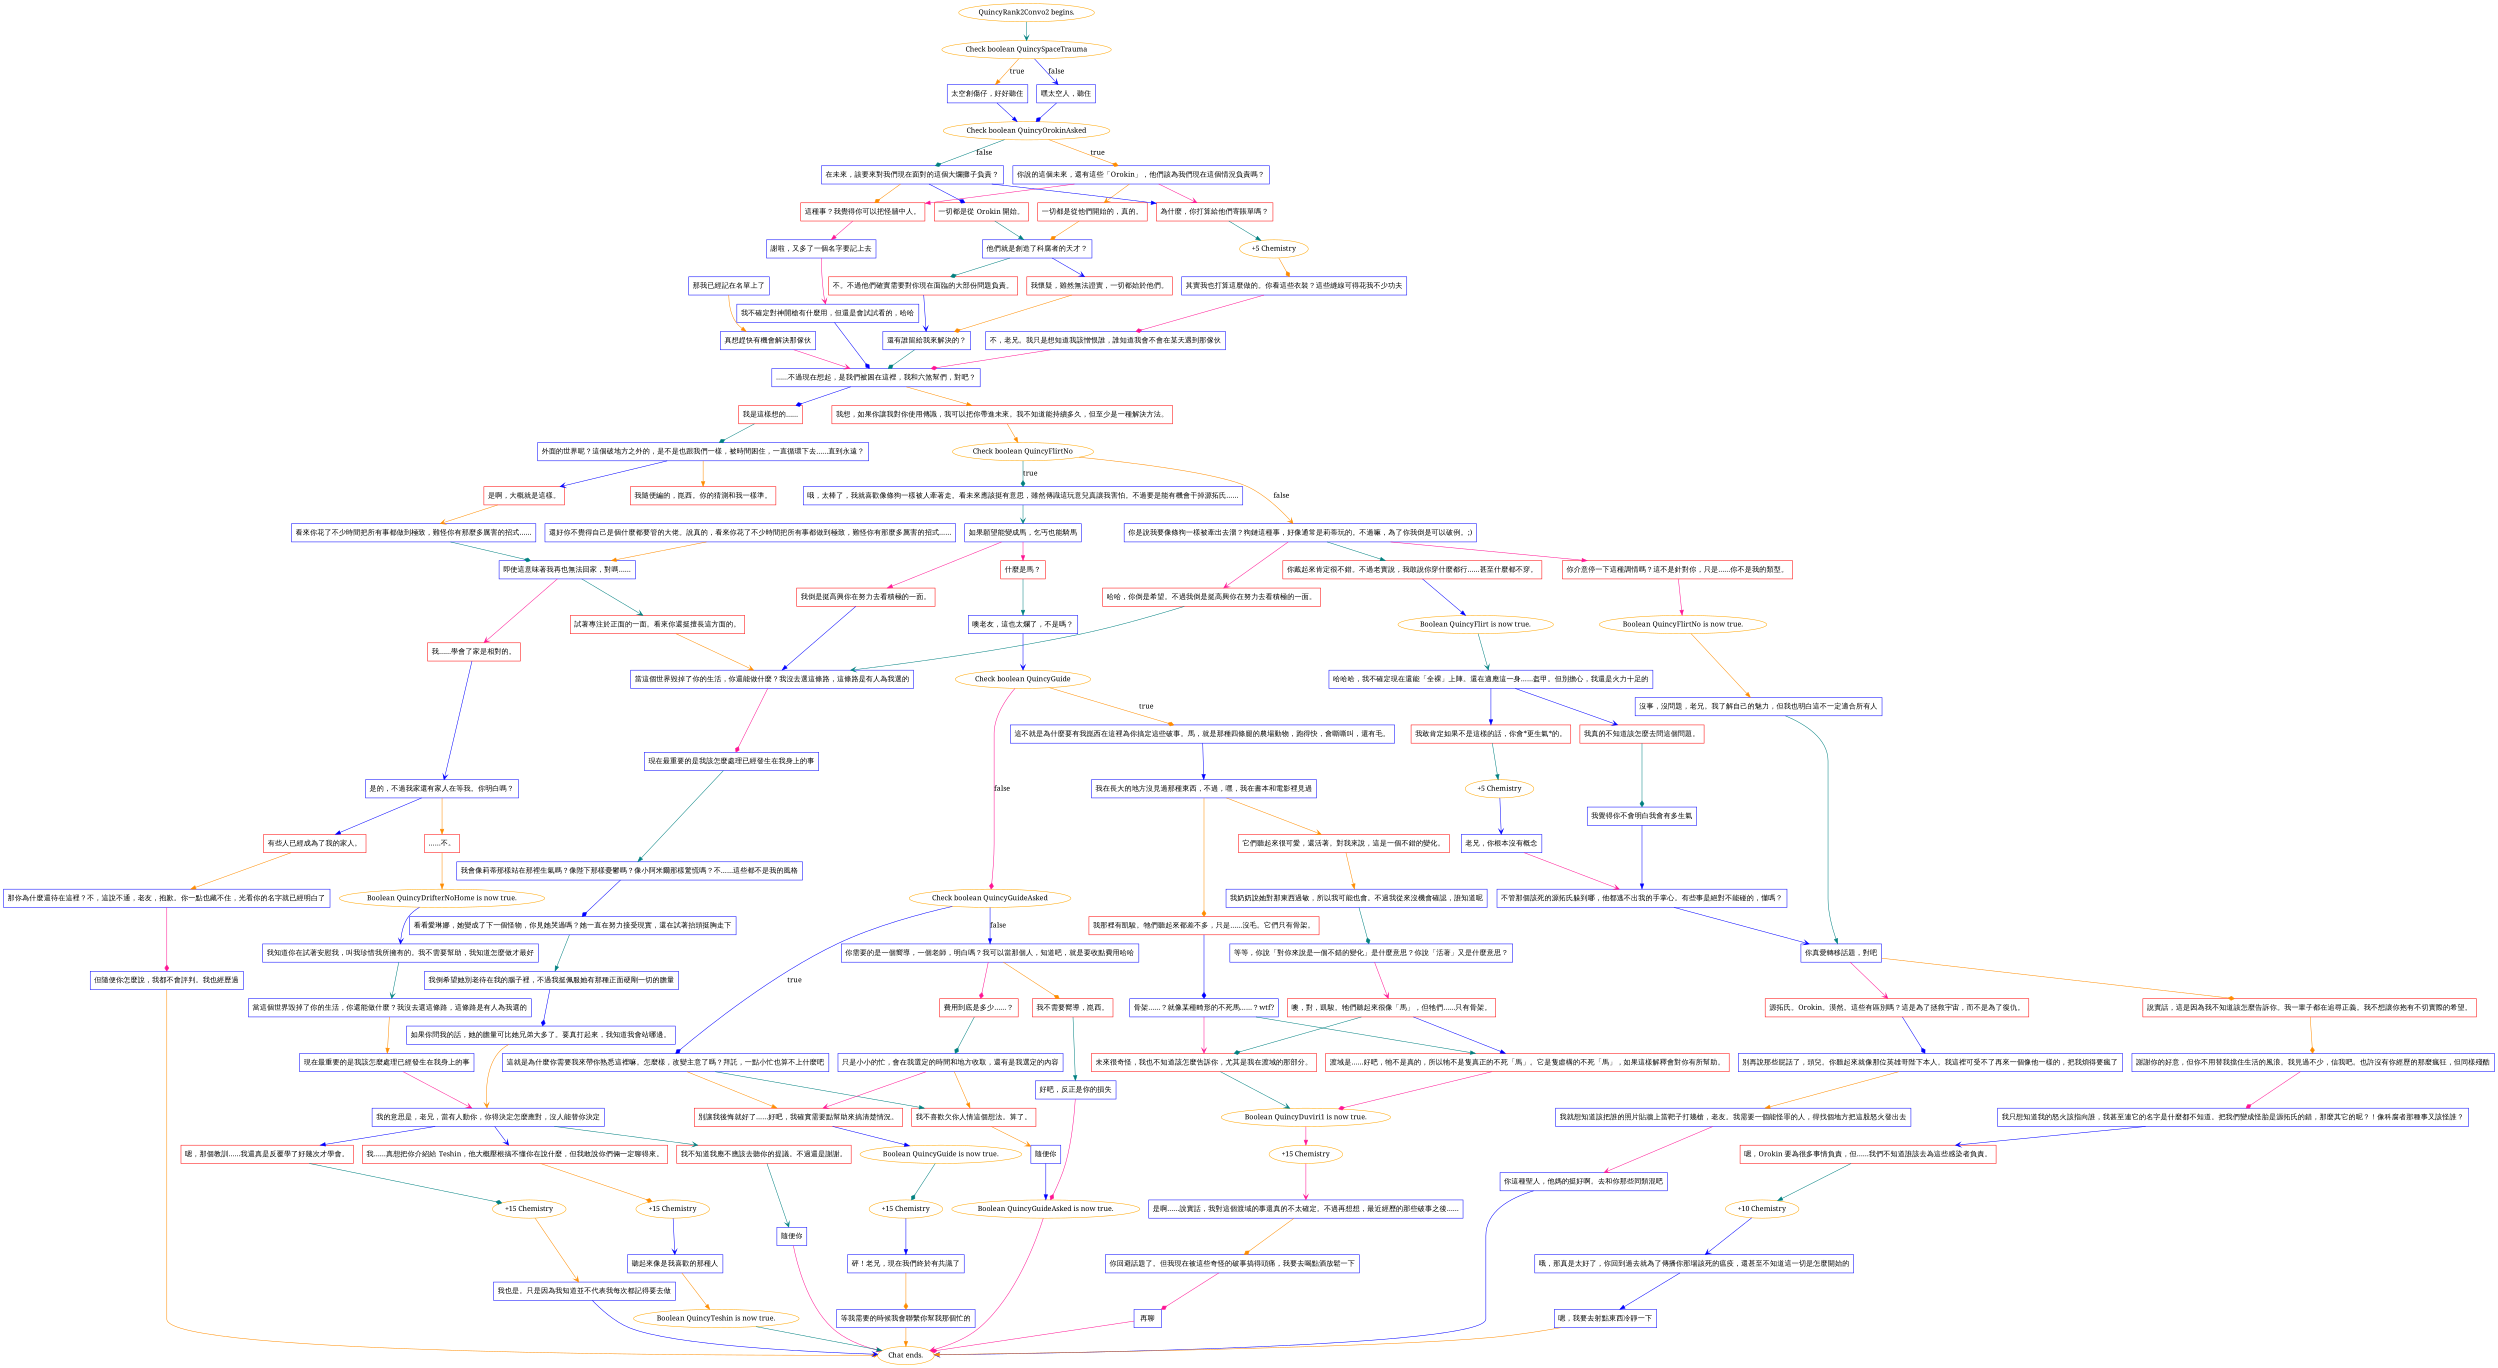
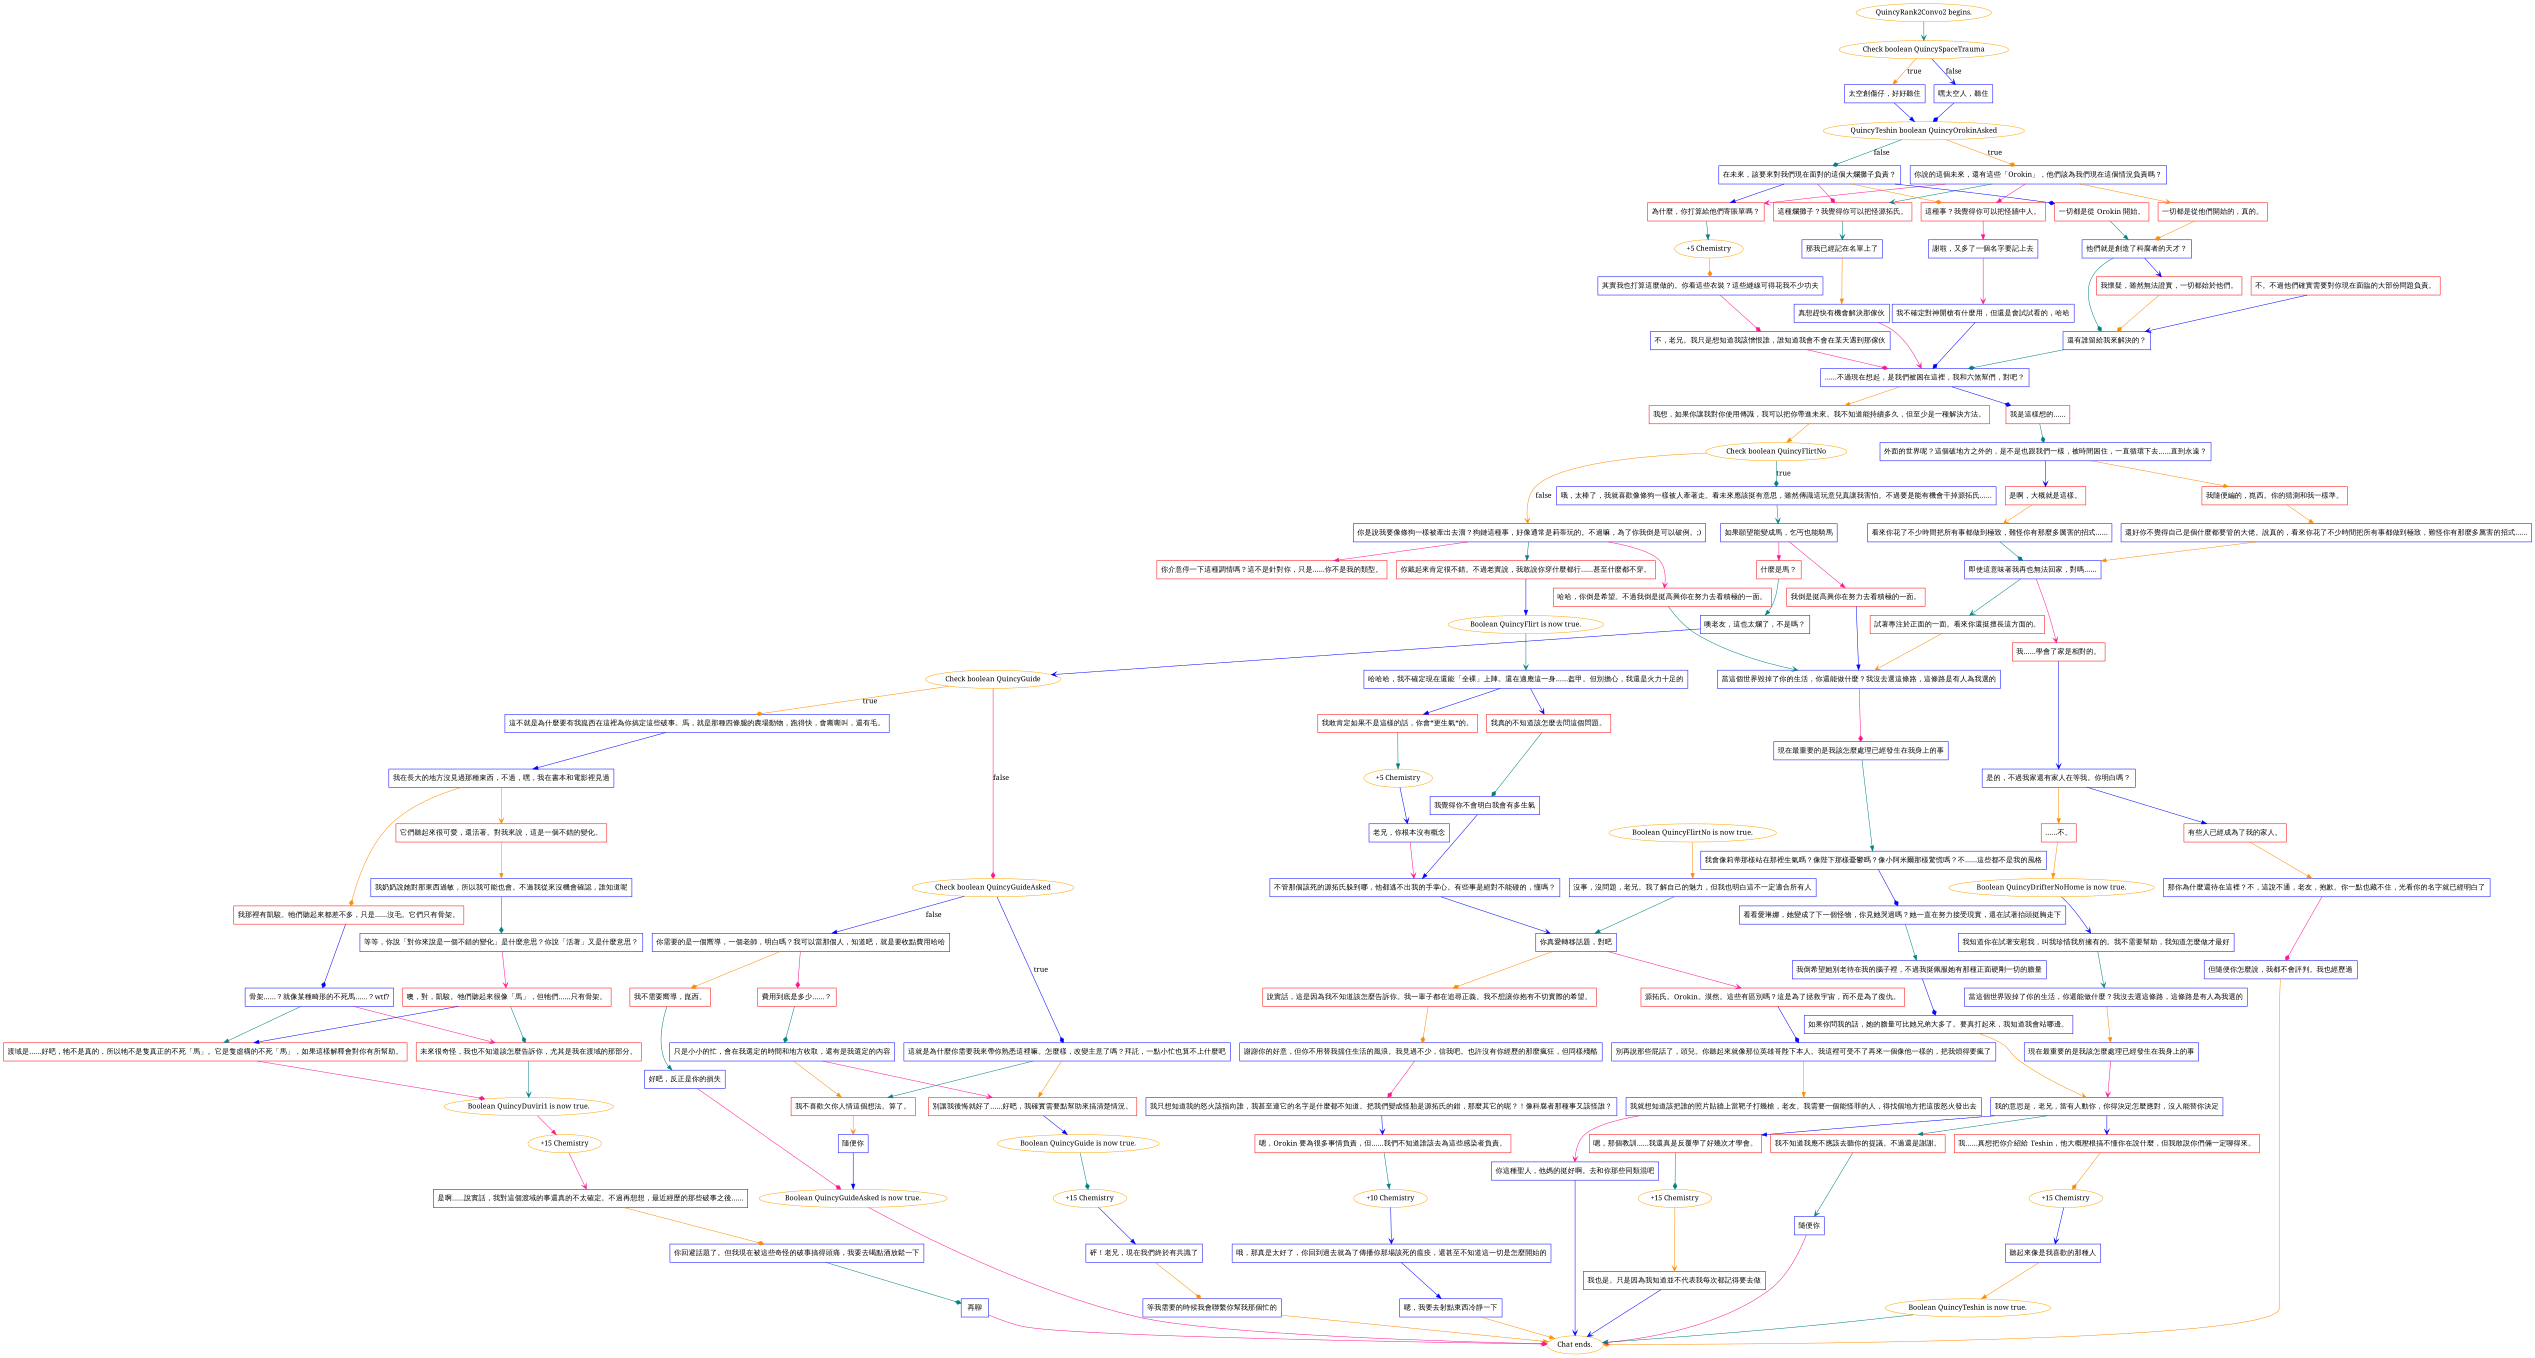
(1027, 131) -> (1924, 131)
none -> (1843, 212)
(983, 266) -> (2089, 288)
none -> (2298, 513)
(1680, 595) -> none
(623, 1135) -> (1985, 1125)
(1193, 1289) -> (890, 1282)
